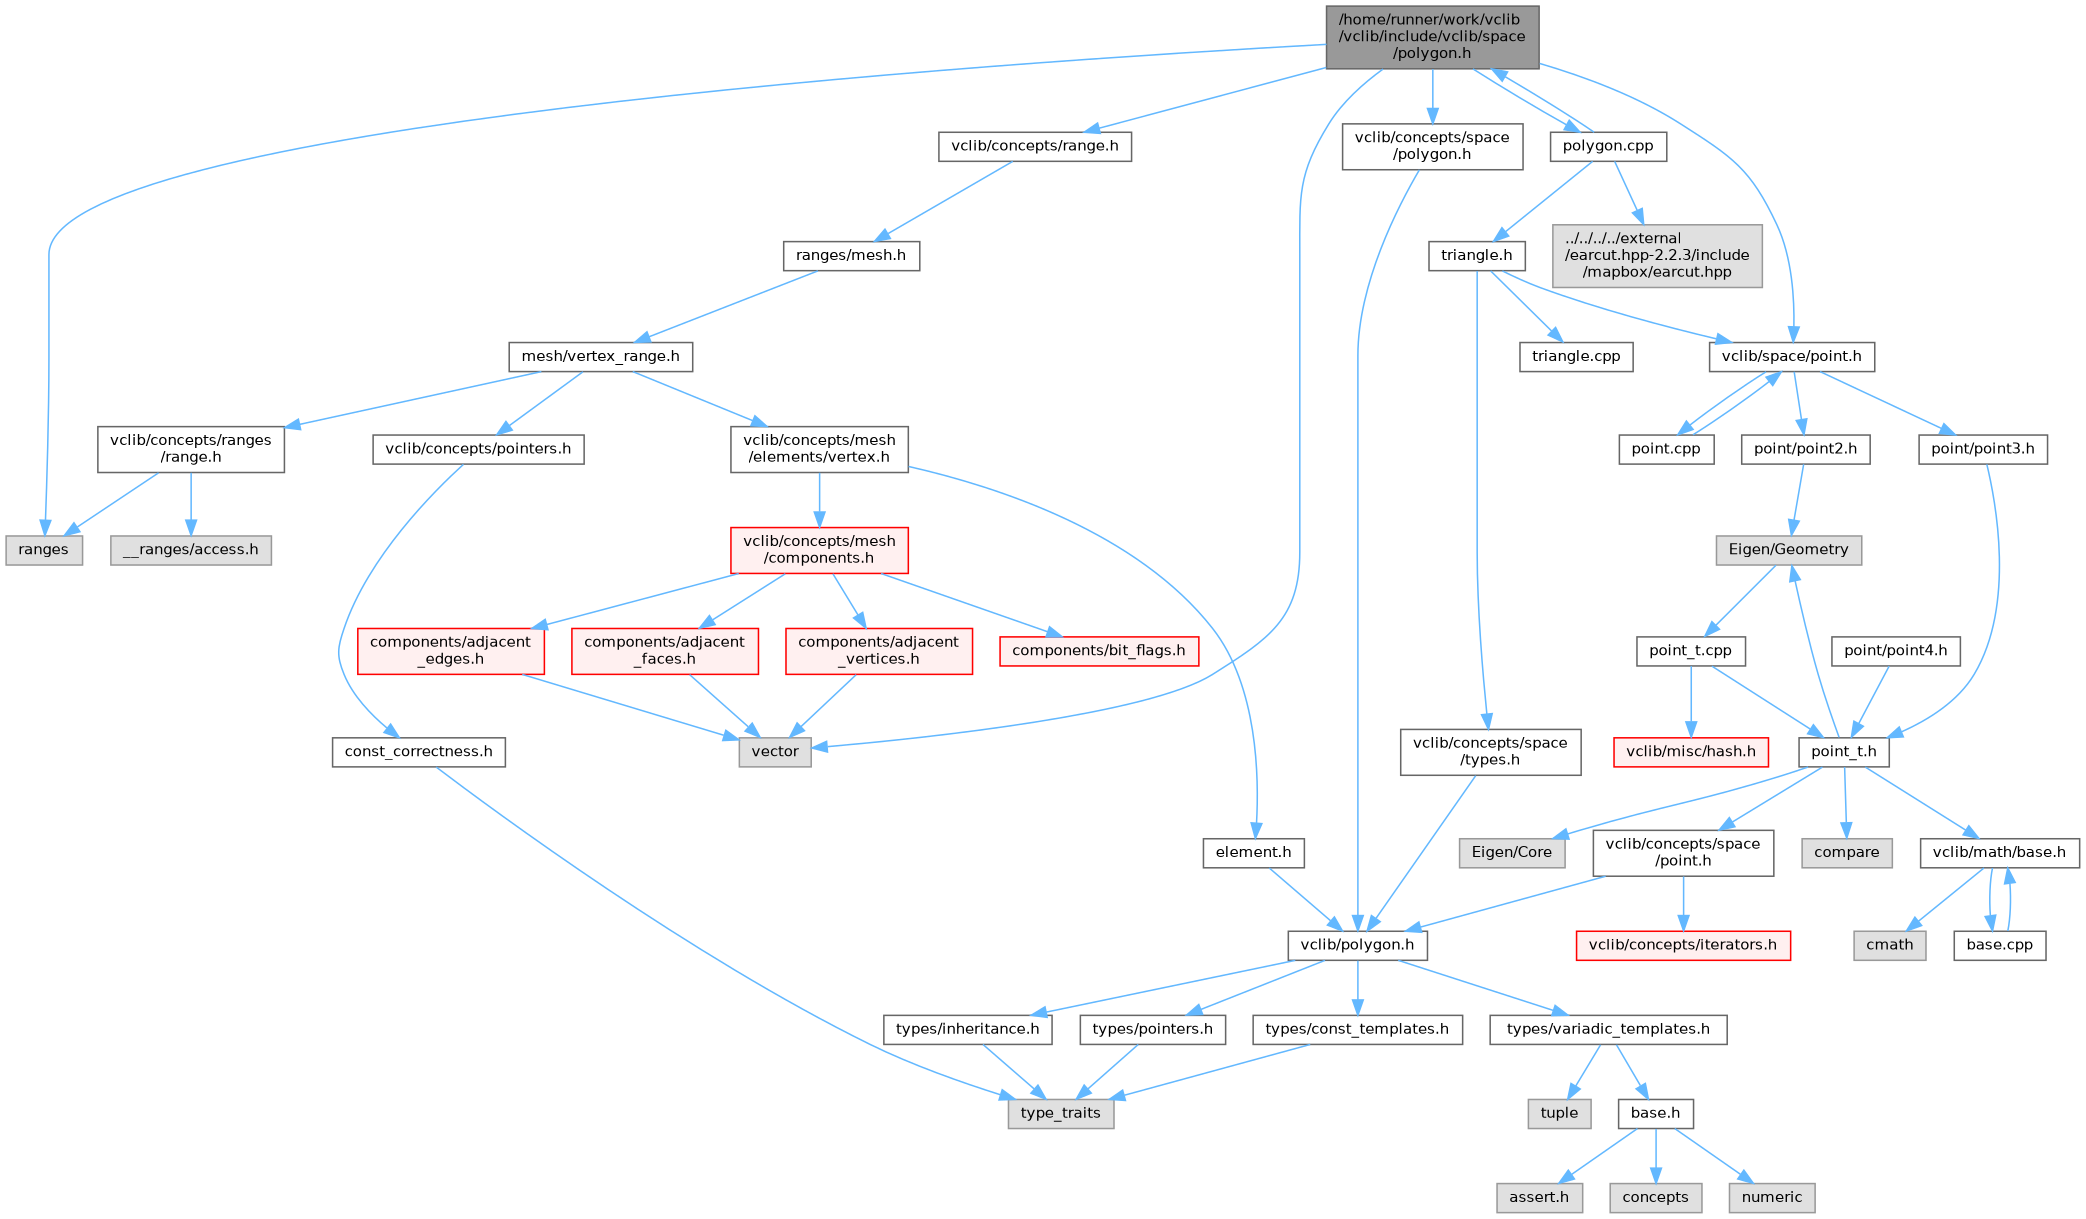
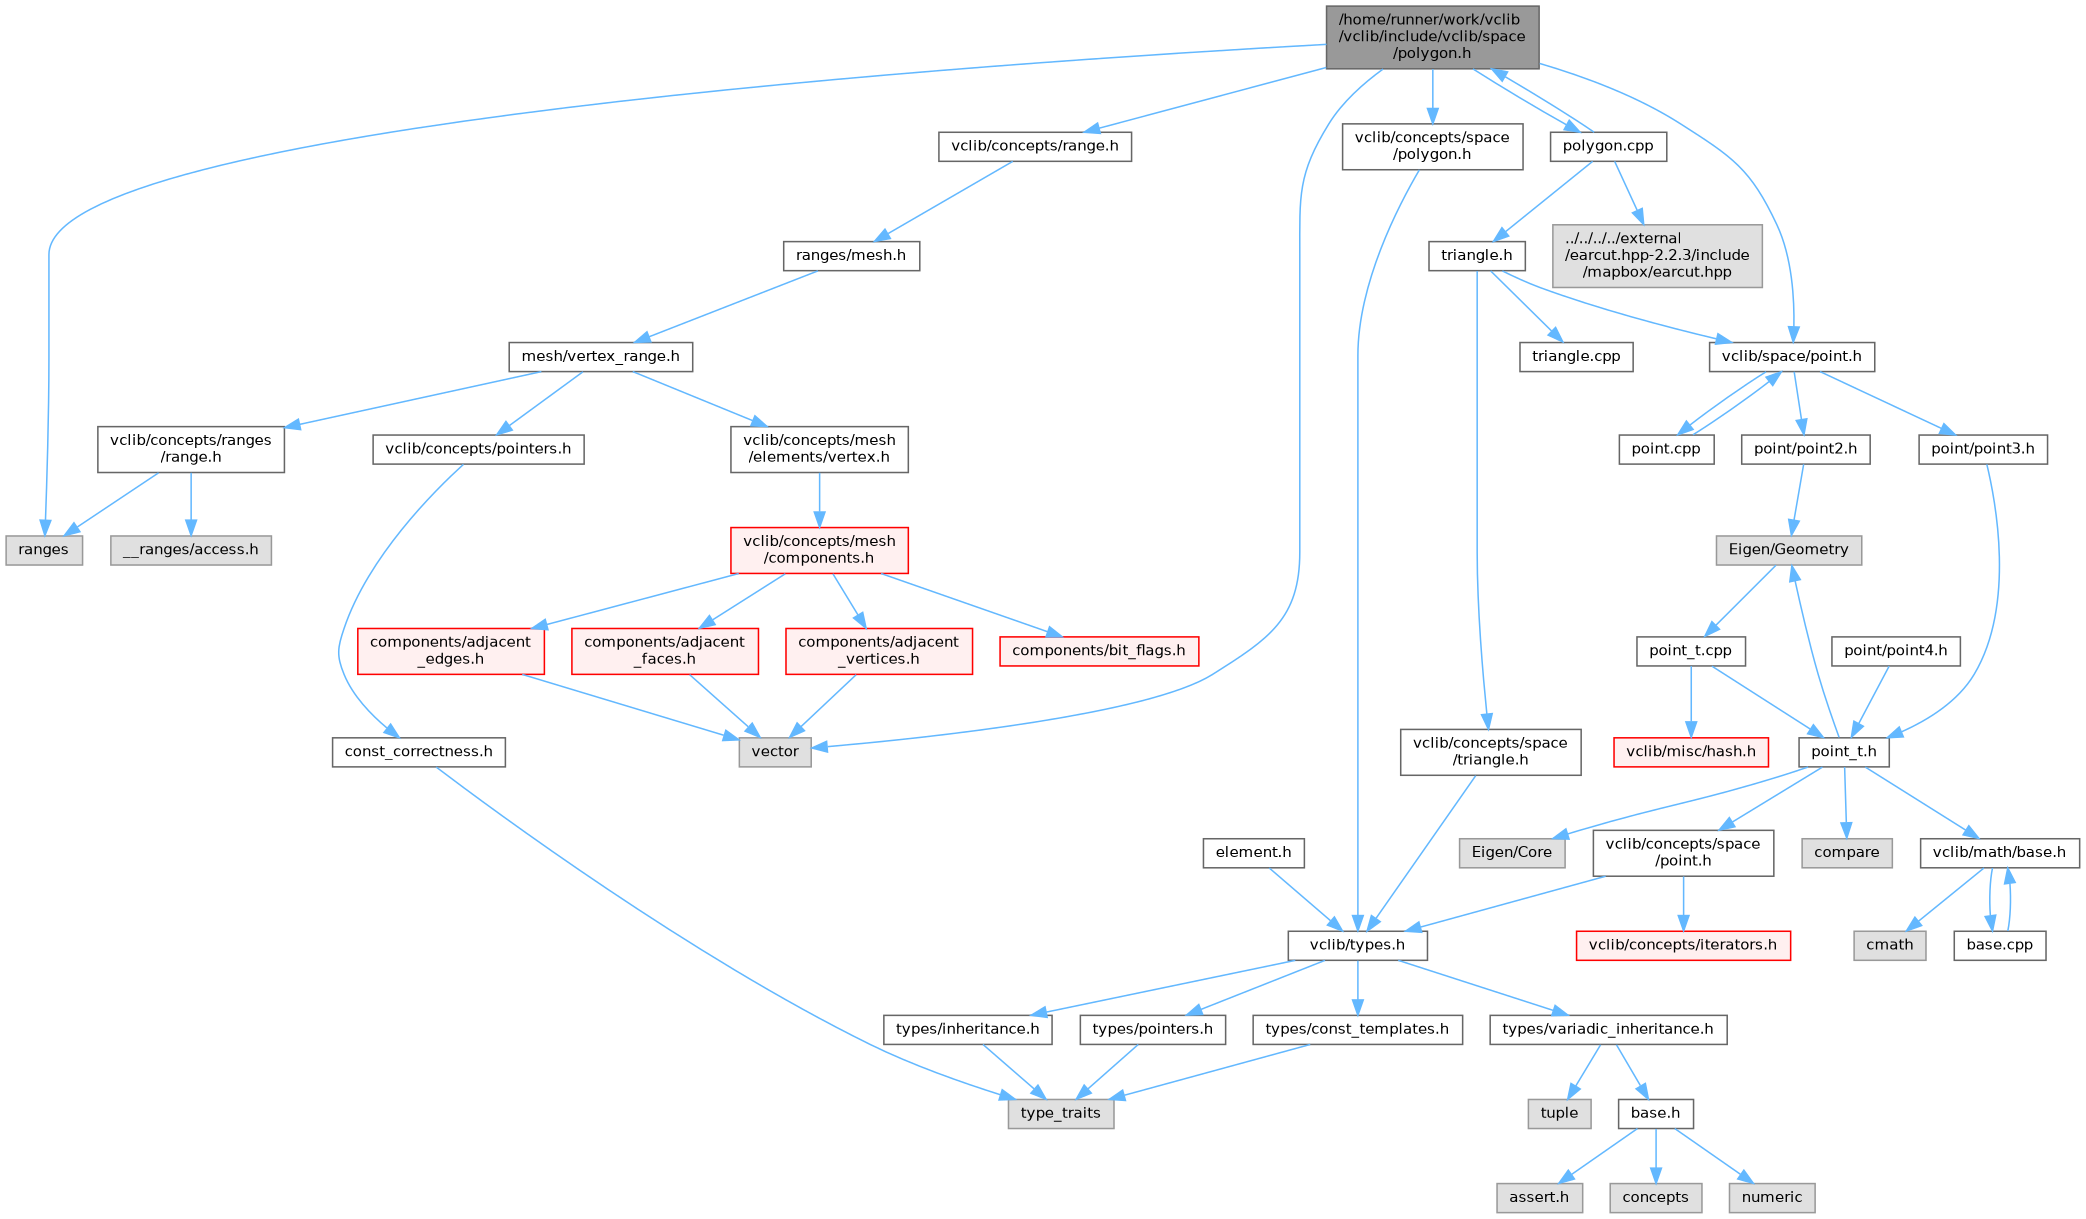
(1160, 577) -> none
(1491, 752) -> (1491, 752)
(1358, 946) -> (1358, 946)
(1609, 1030) -> (1609, 1030)
